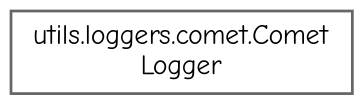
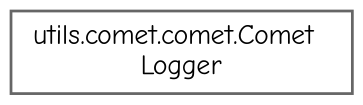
(182, 52) -> (182, 52)
